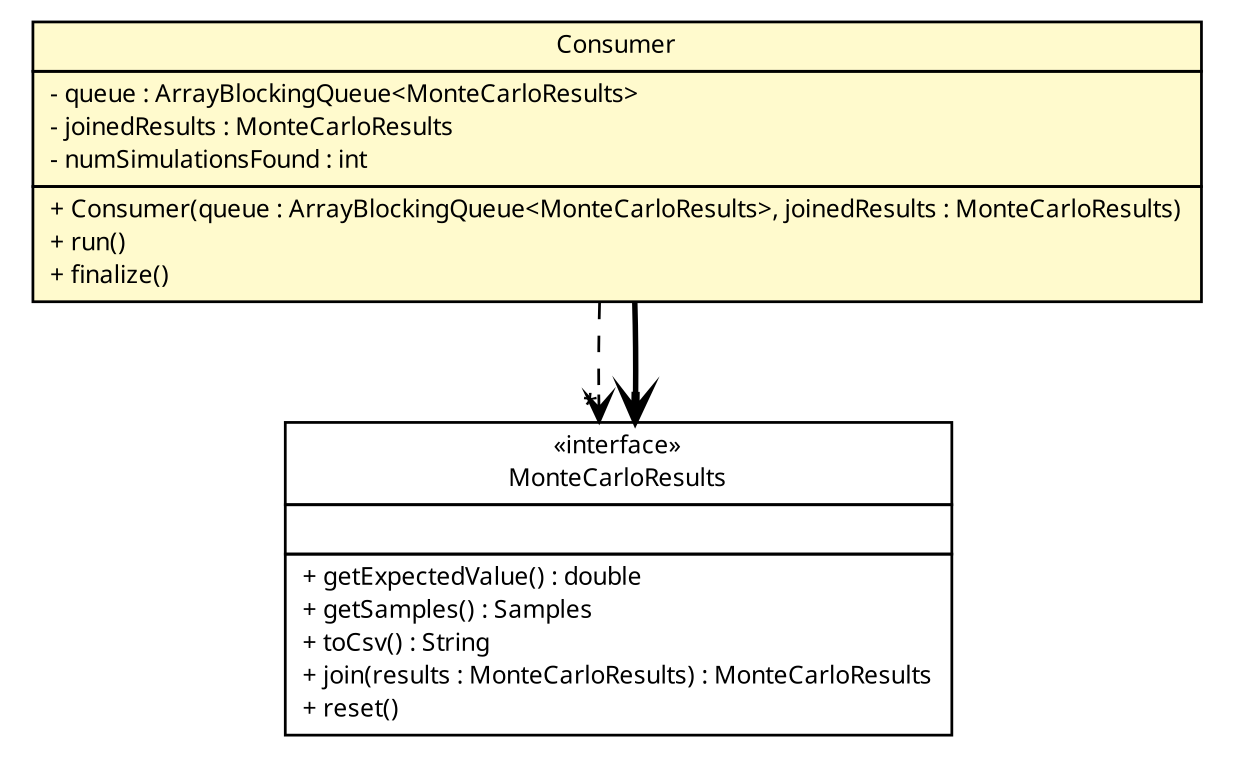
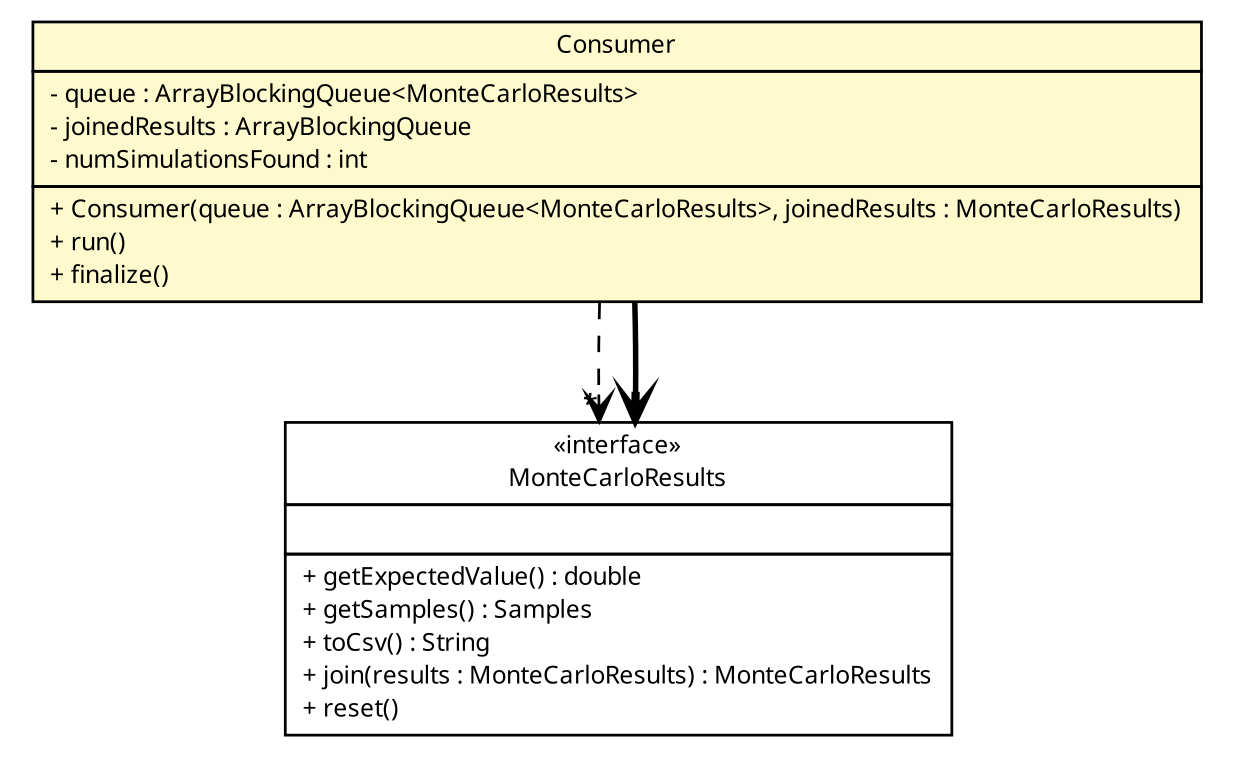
(252, 128) -> (262, 128)
